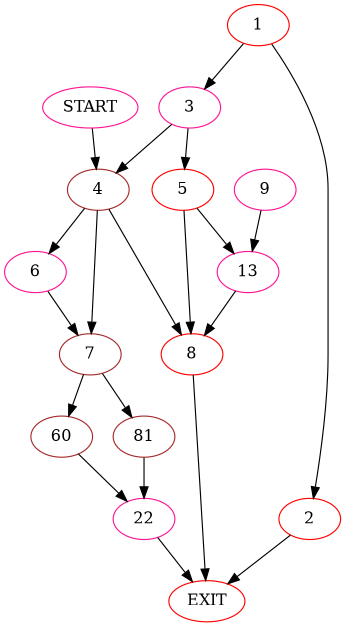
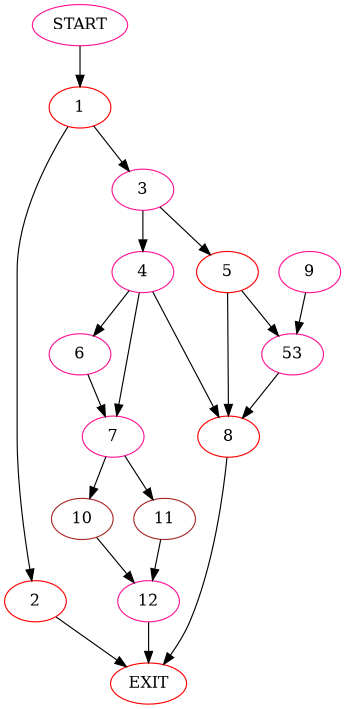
(94, 143) -> (80, 61)
(98, 190) -> (143, 272)
(248, 272) -> (293, 354)
(90, 354) -> (113, 437)
(62, 437) -> (82, 519)
(144, 437) -> (165, 519)
(144, 519) -> (149, 601)
